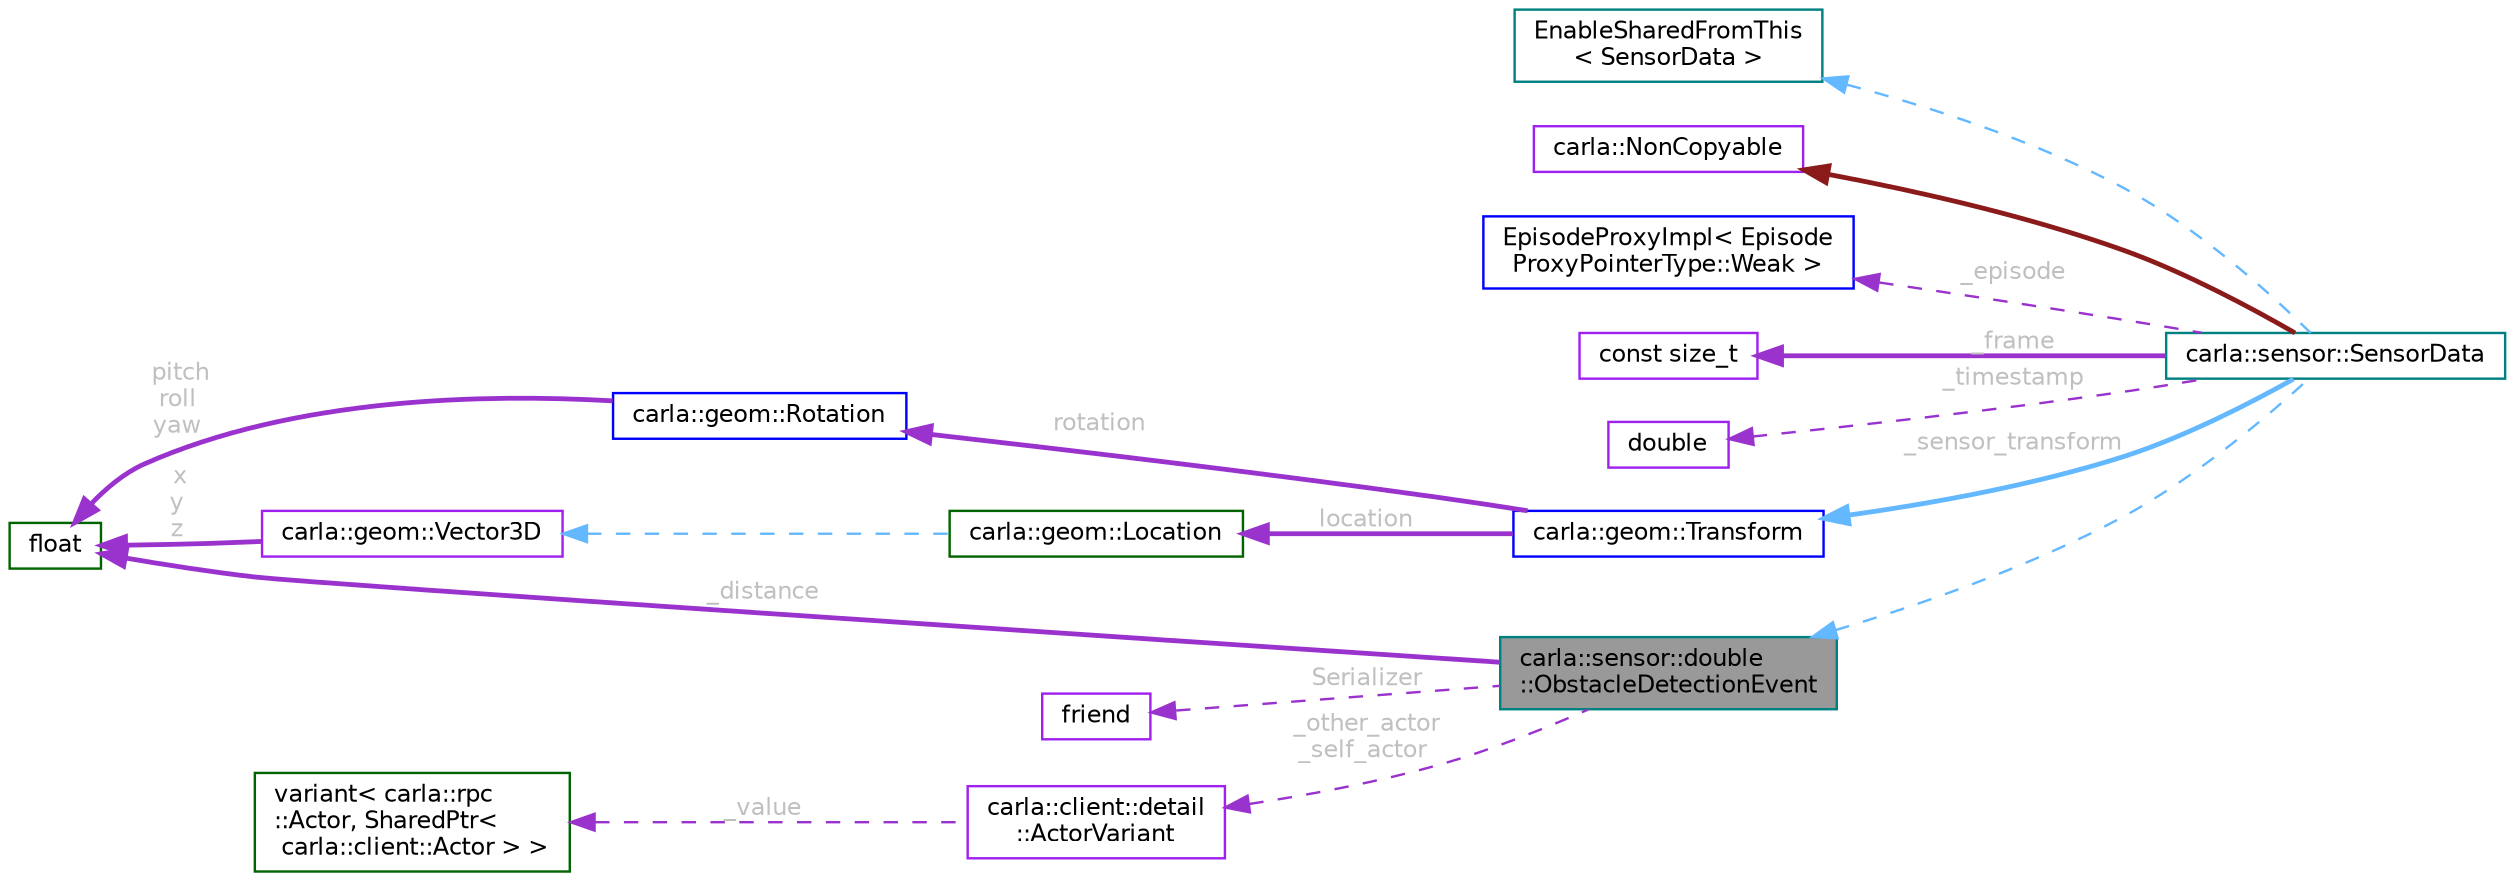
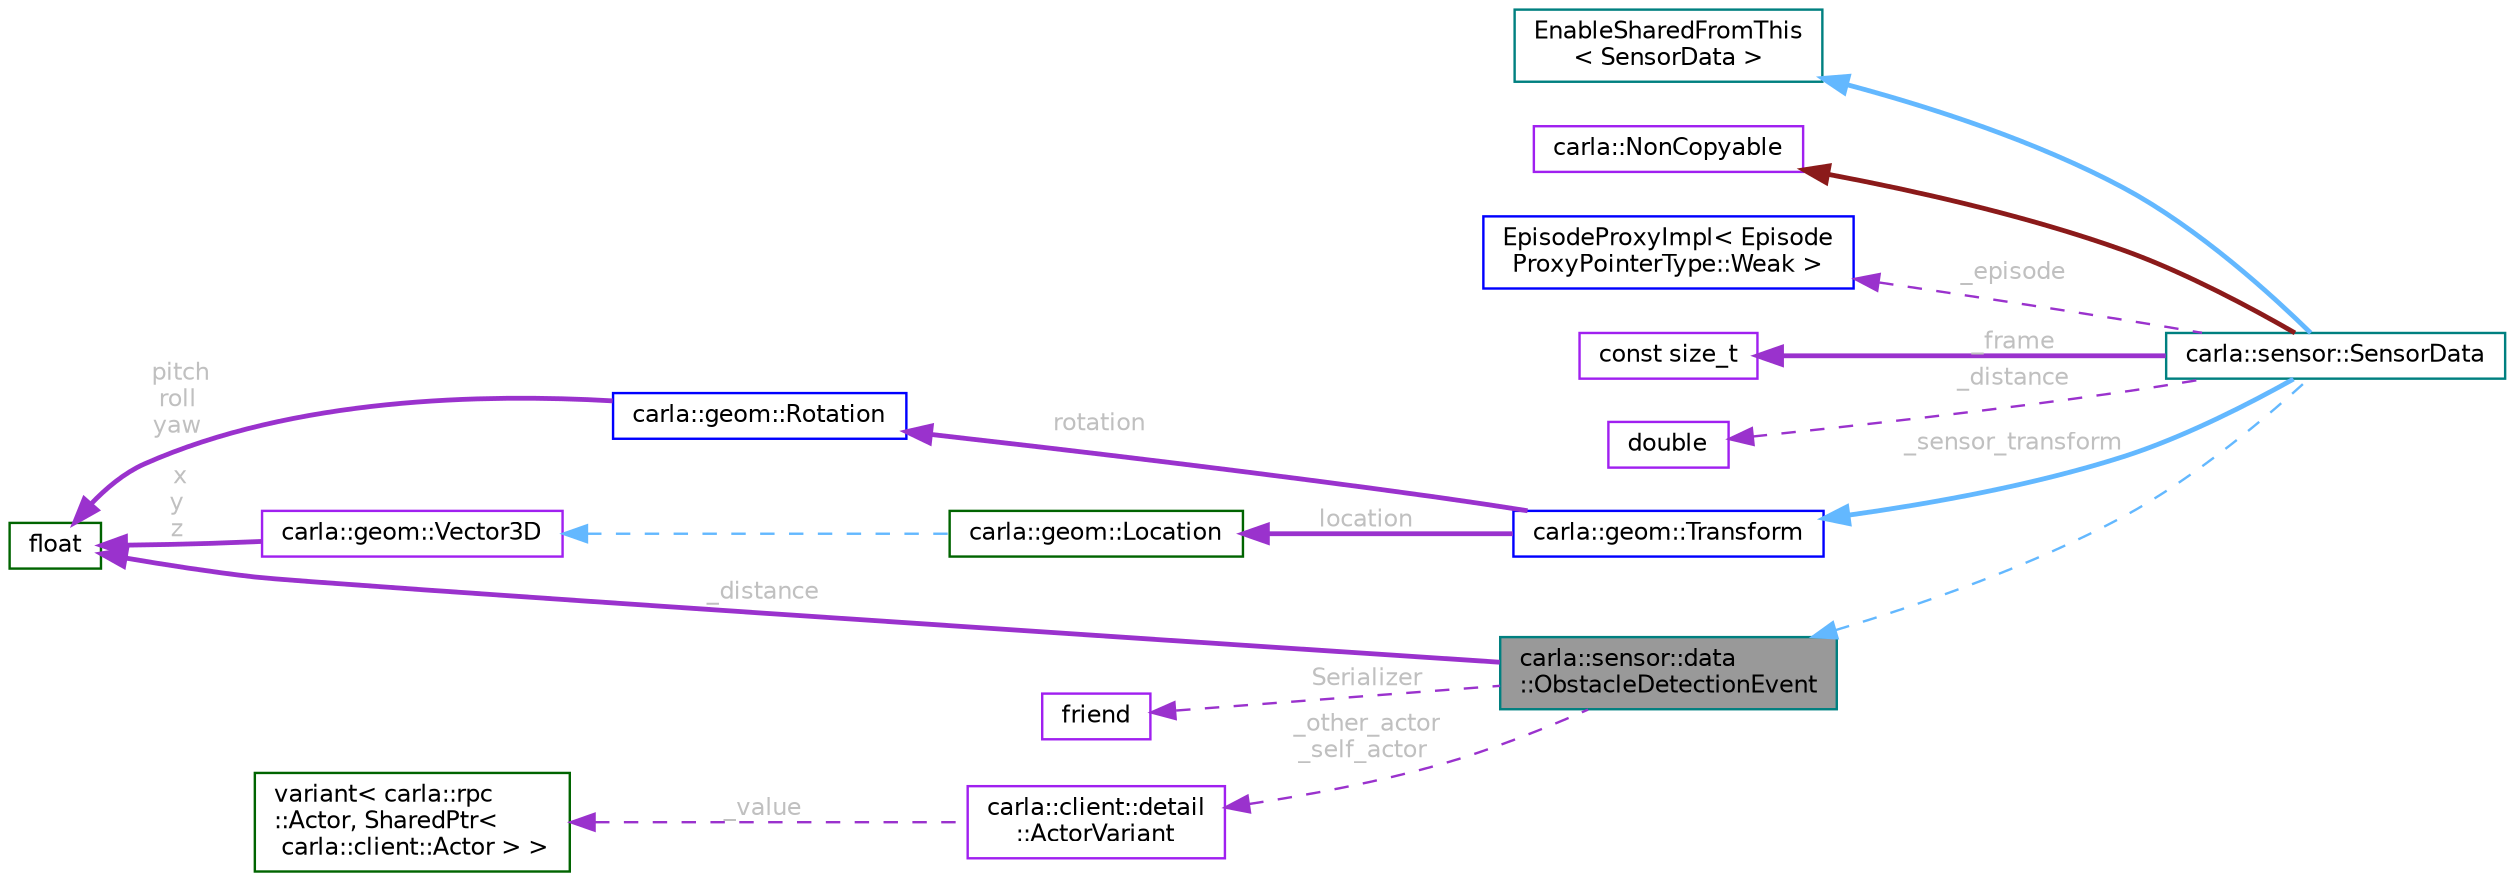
(2097, 175) -> (2097, 175)
(2010, 379) -> (2010, 379)
(1668, 673) -> (1668, 673)
